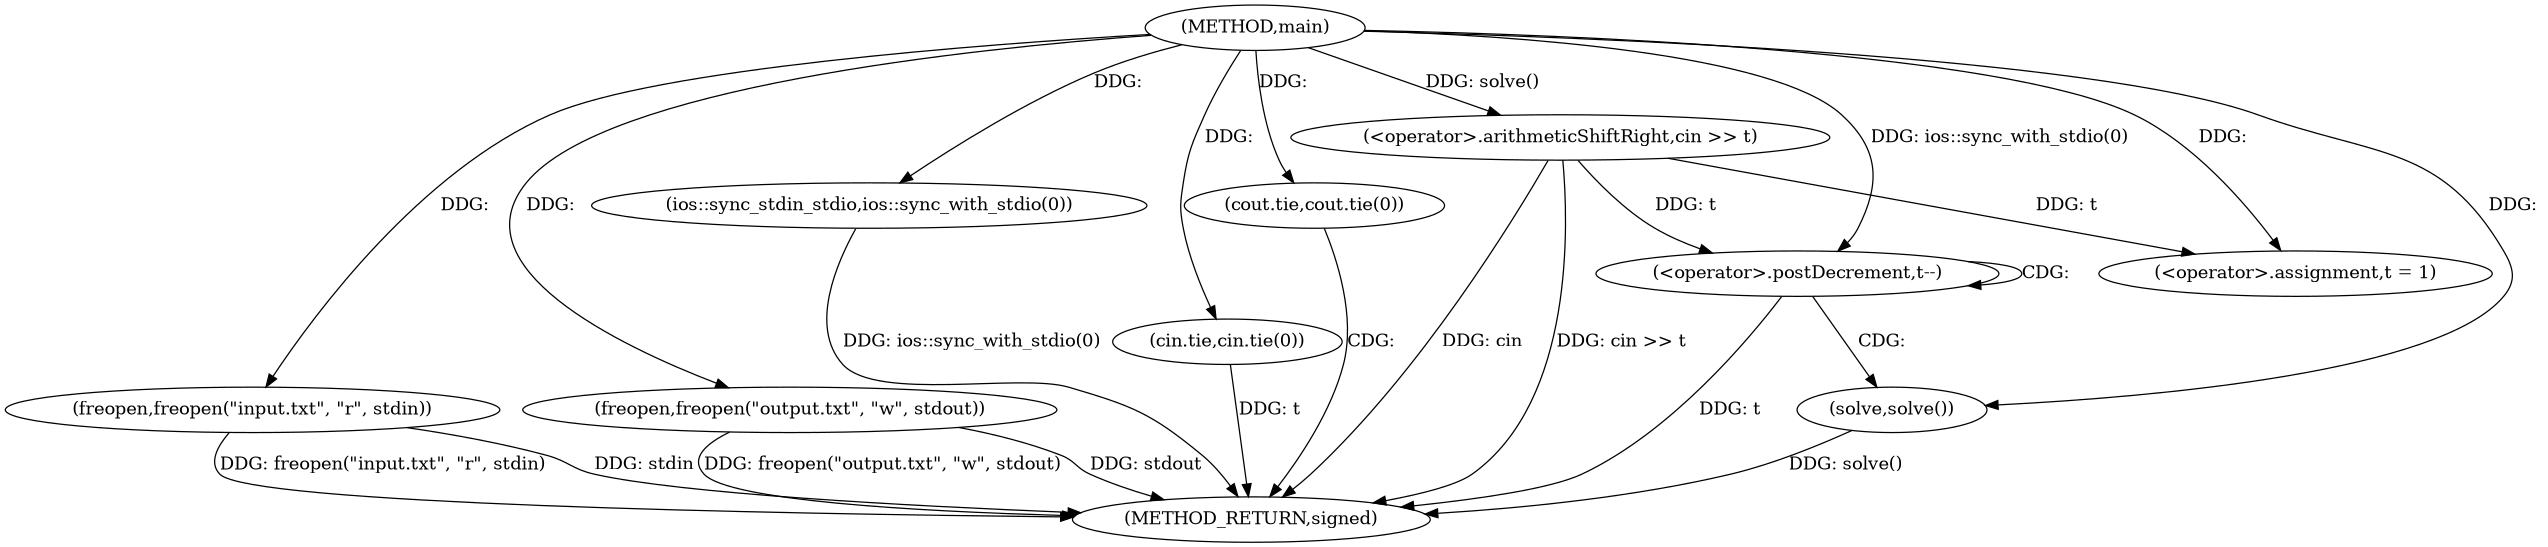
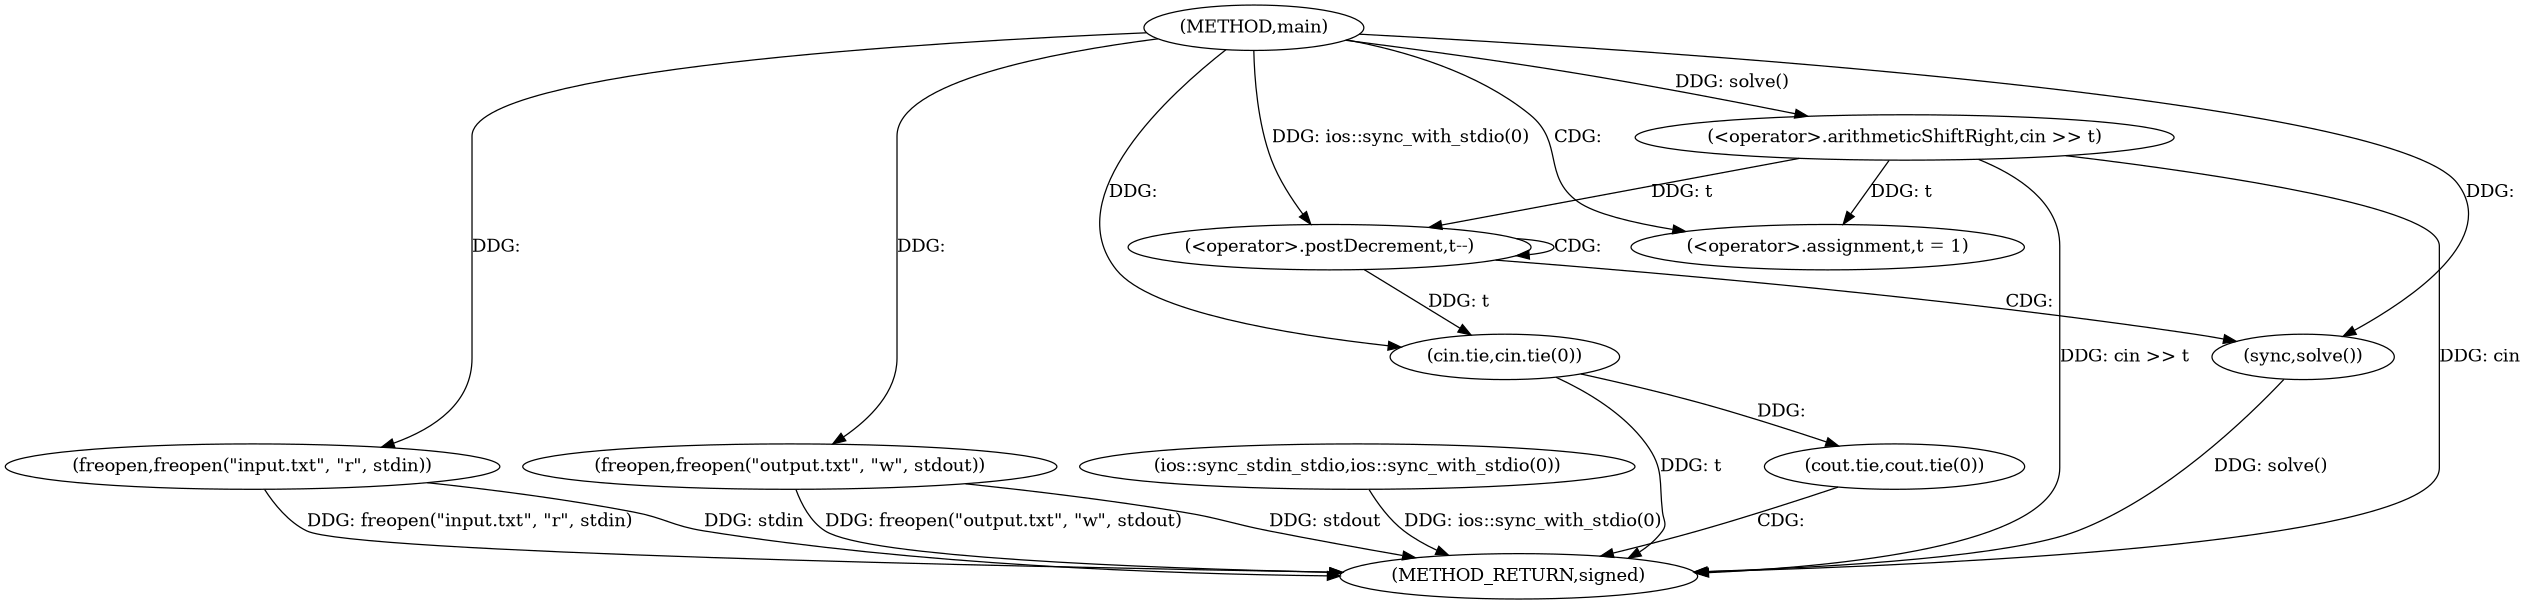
(1040, 98) -> none
(1264, 114) -> (1705, 404)
(2226, 137) -> (1581, 137)
(1892, 410) -> (2303, 357)
(1624, 450) -> (1412, 299)
